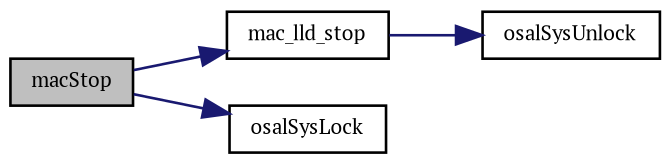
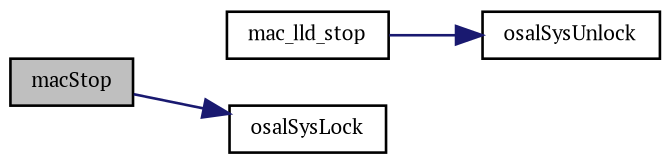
(167, 63) -> none
